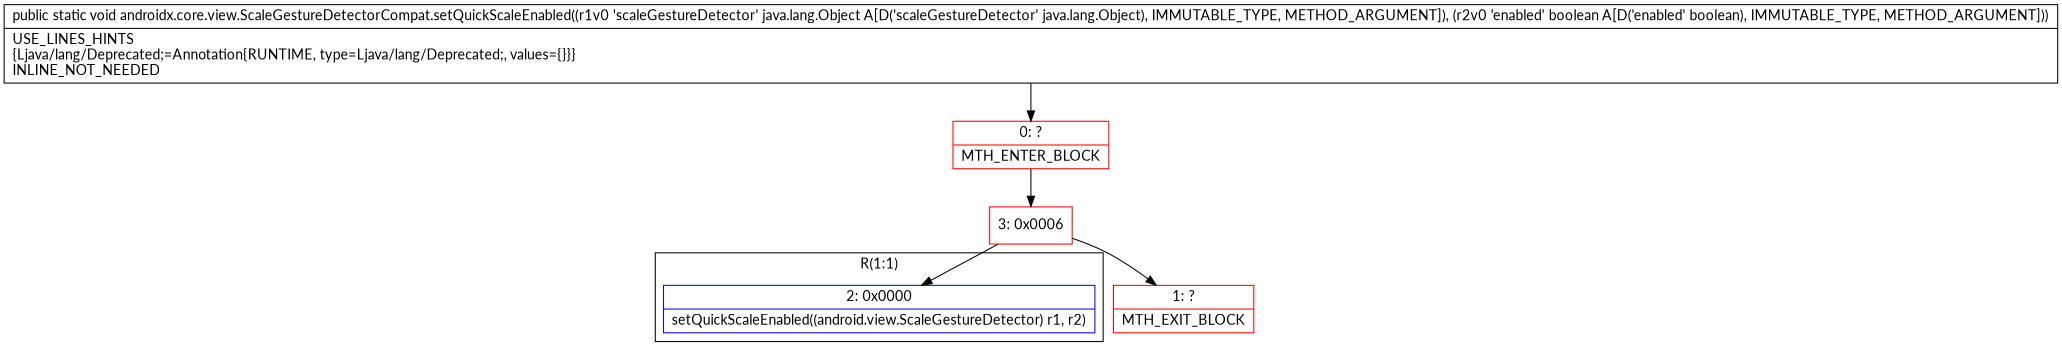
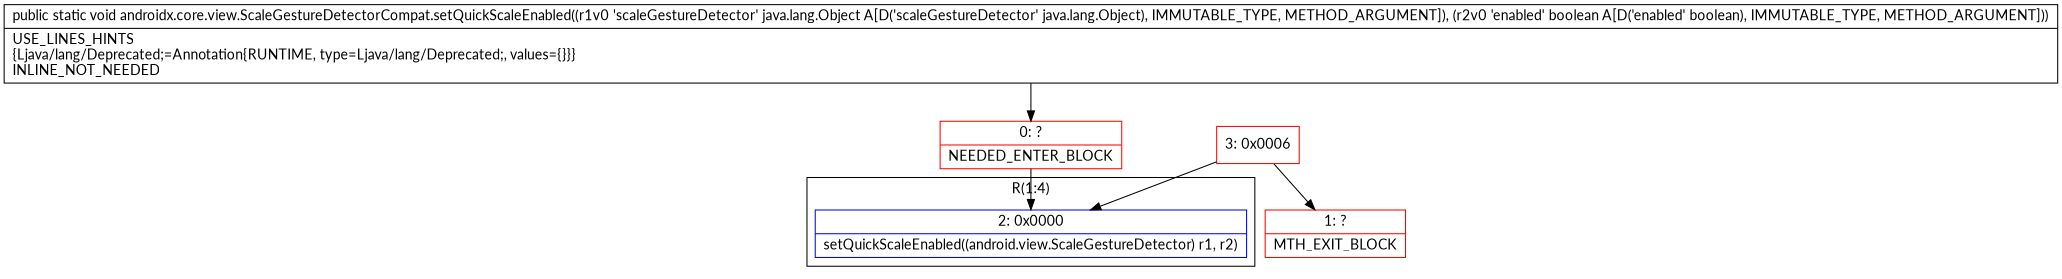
(1031, 156) -> (1031, 156)
(1031, 183) -> (1031, 184)
(879, 265) -> (1031, 189)
